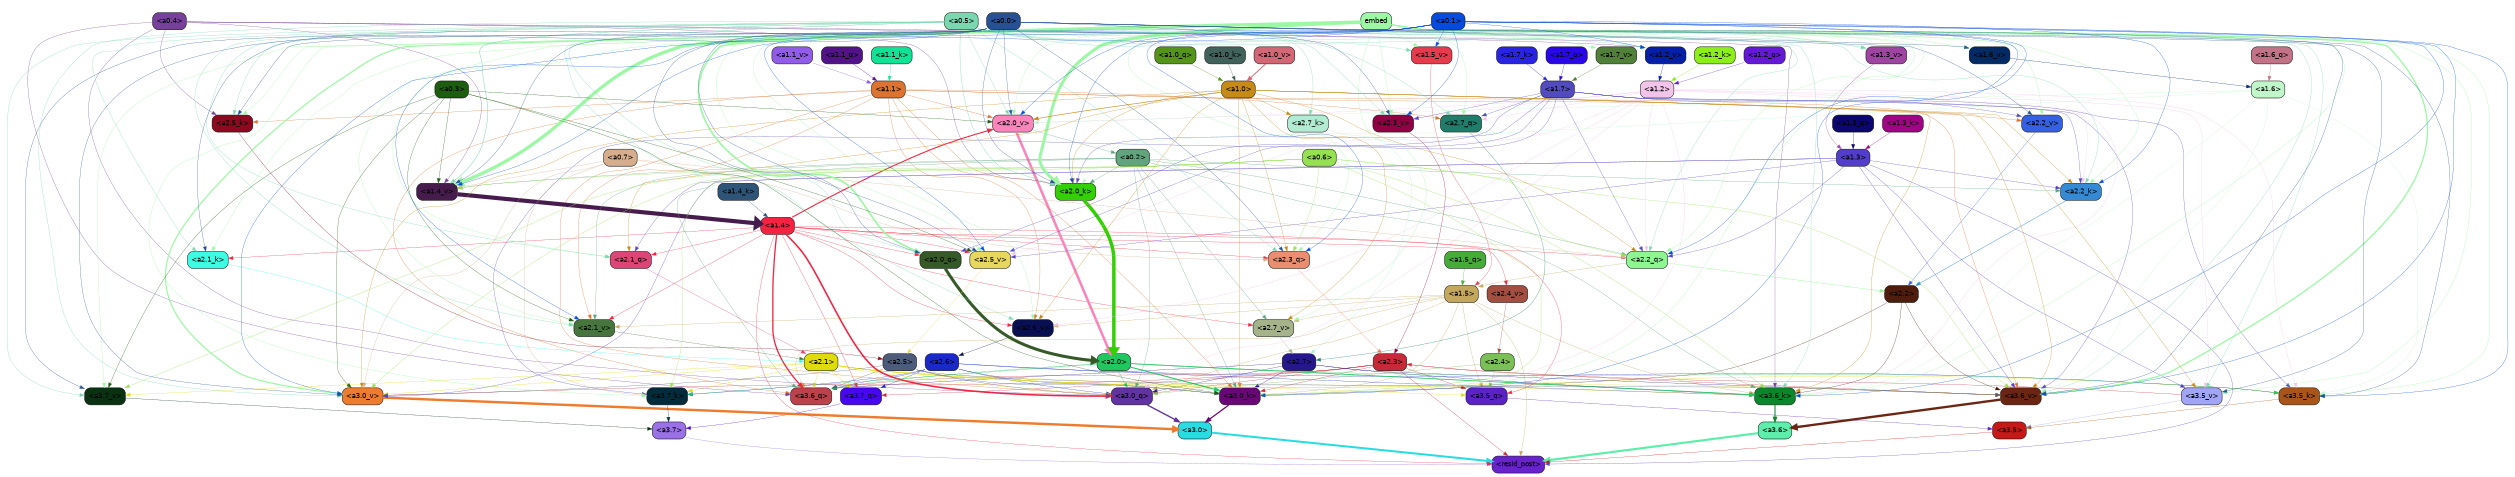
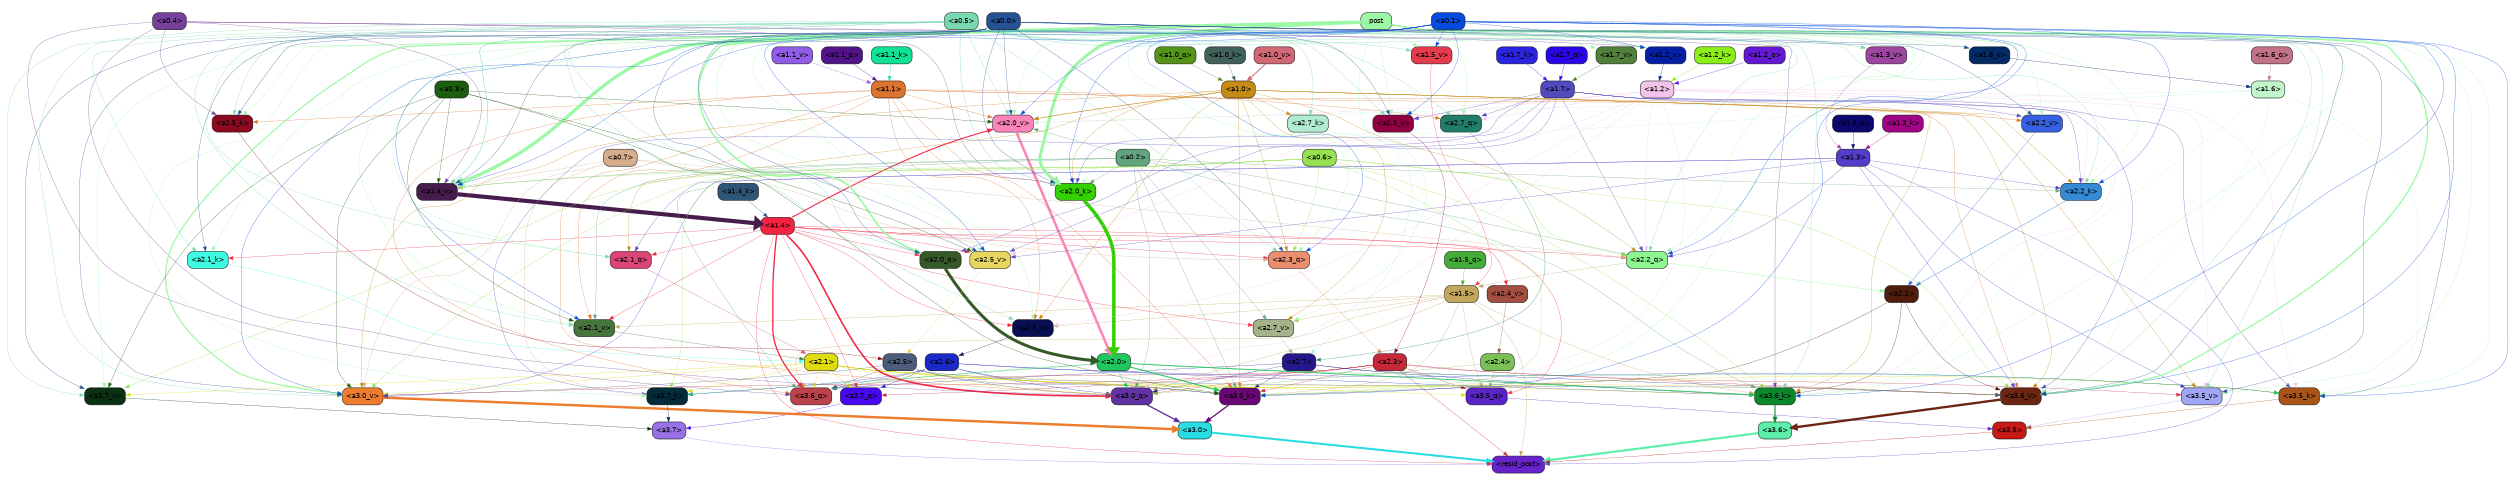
(1376, 21) -> (1376, 21)
(1064, 139) -> (1069, 139)
(1796, 382) -> (1792, 382)
